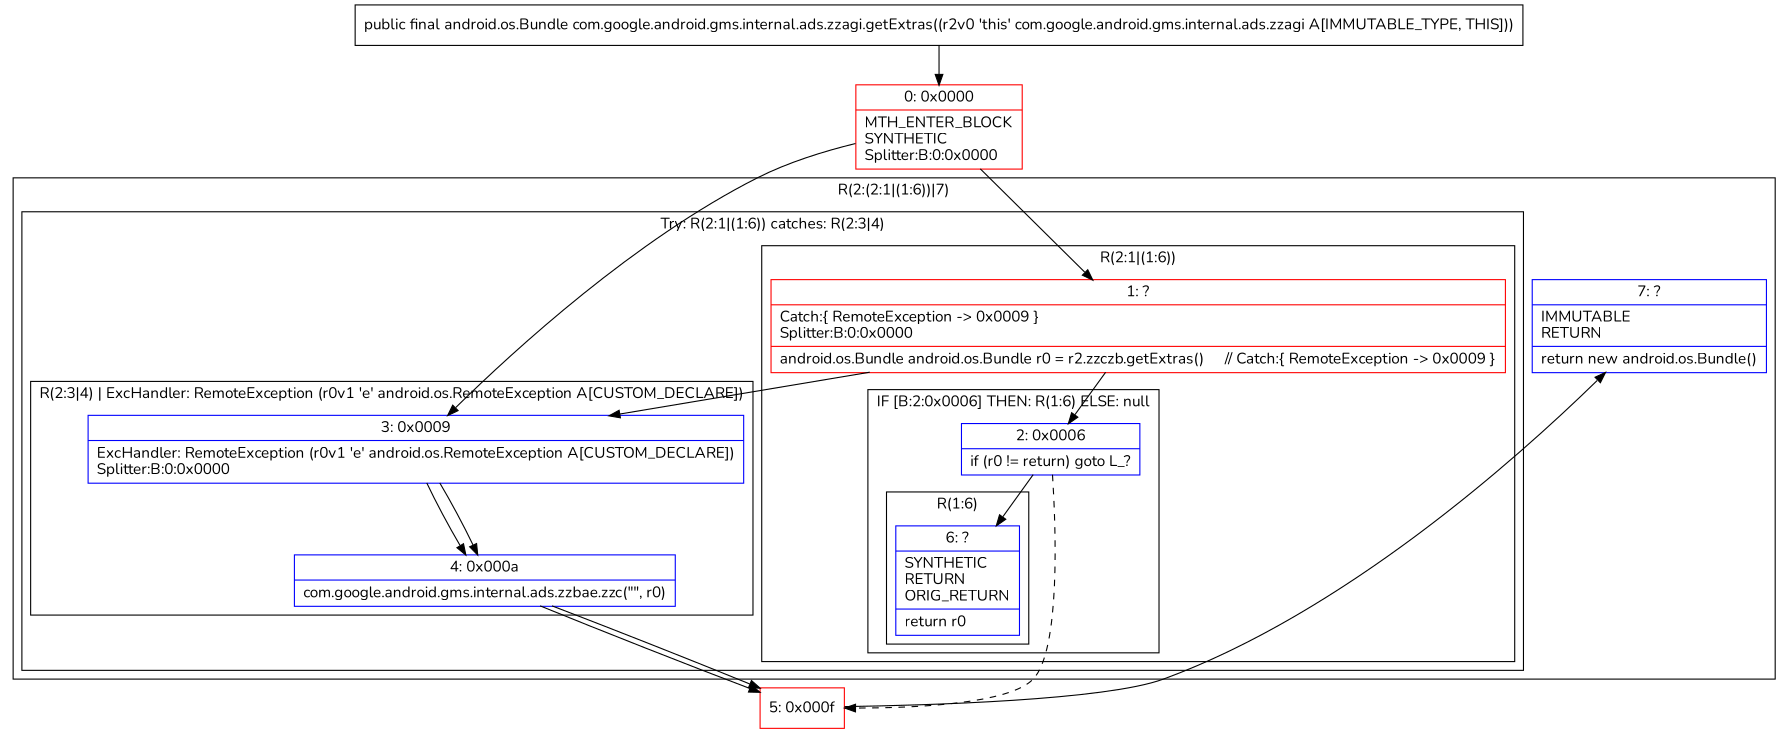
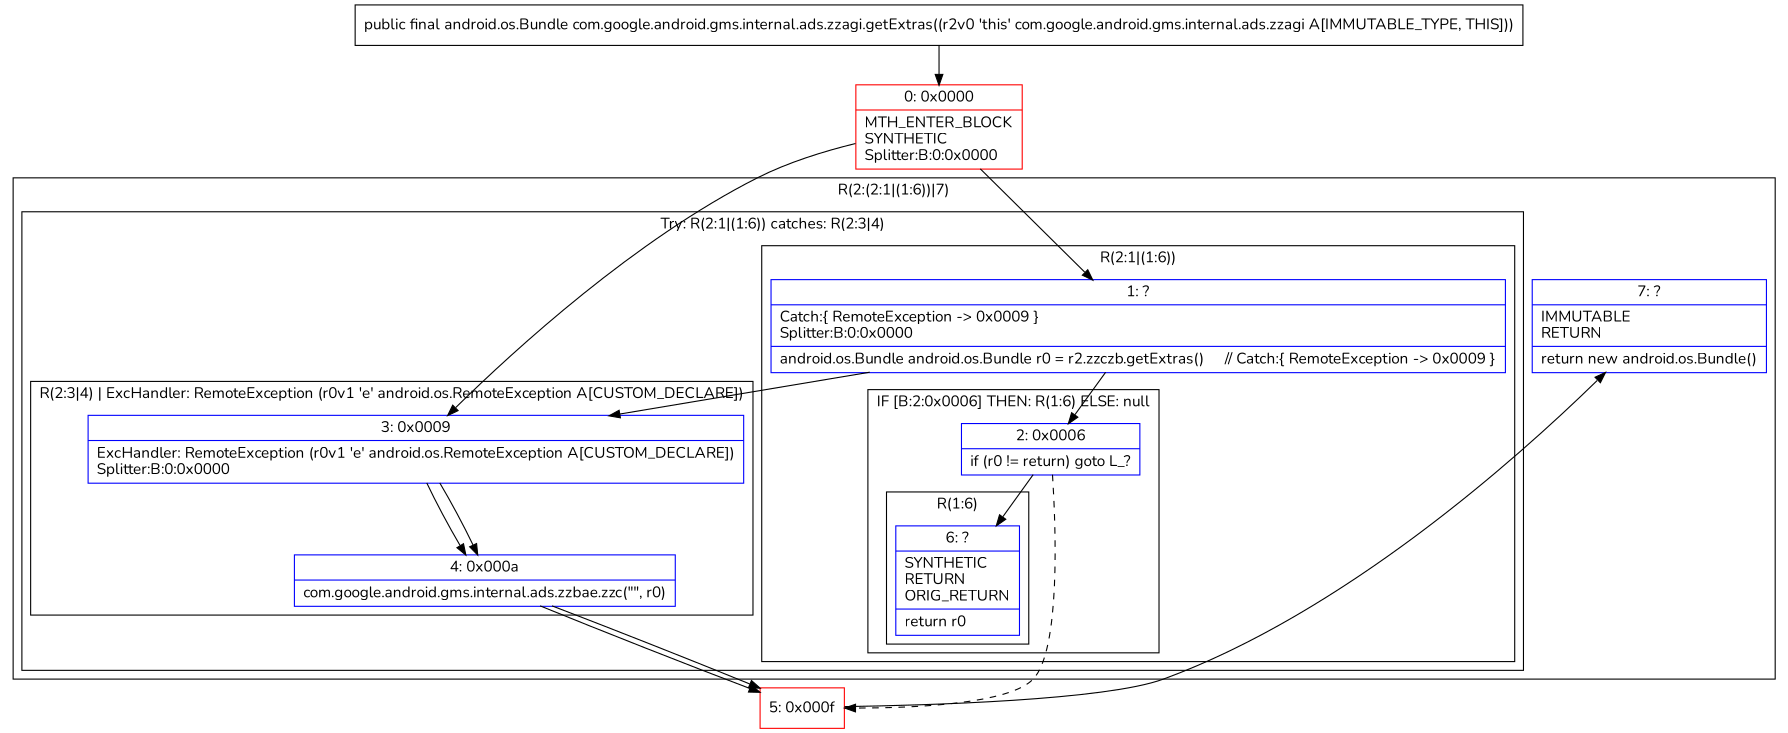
(1138, 326) -> (1138, 326)
